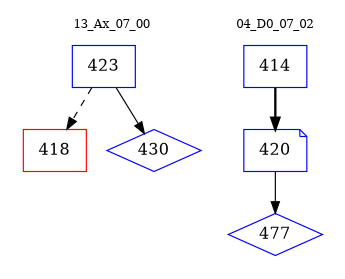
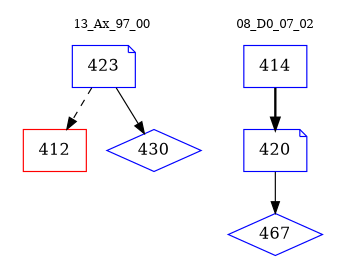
(112, 25) -> (112, 25)
(275, 25) -> (275, 25)
(104, 66) -> (104, 66)
(55, 150) -> (55, 150)
(275, 235) -> (275, 235)
